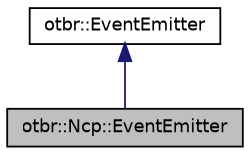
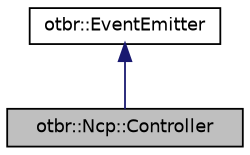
(125, 128) -> (125, 128)
